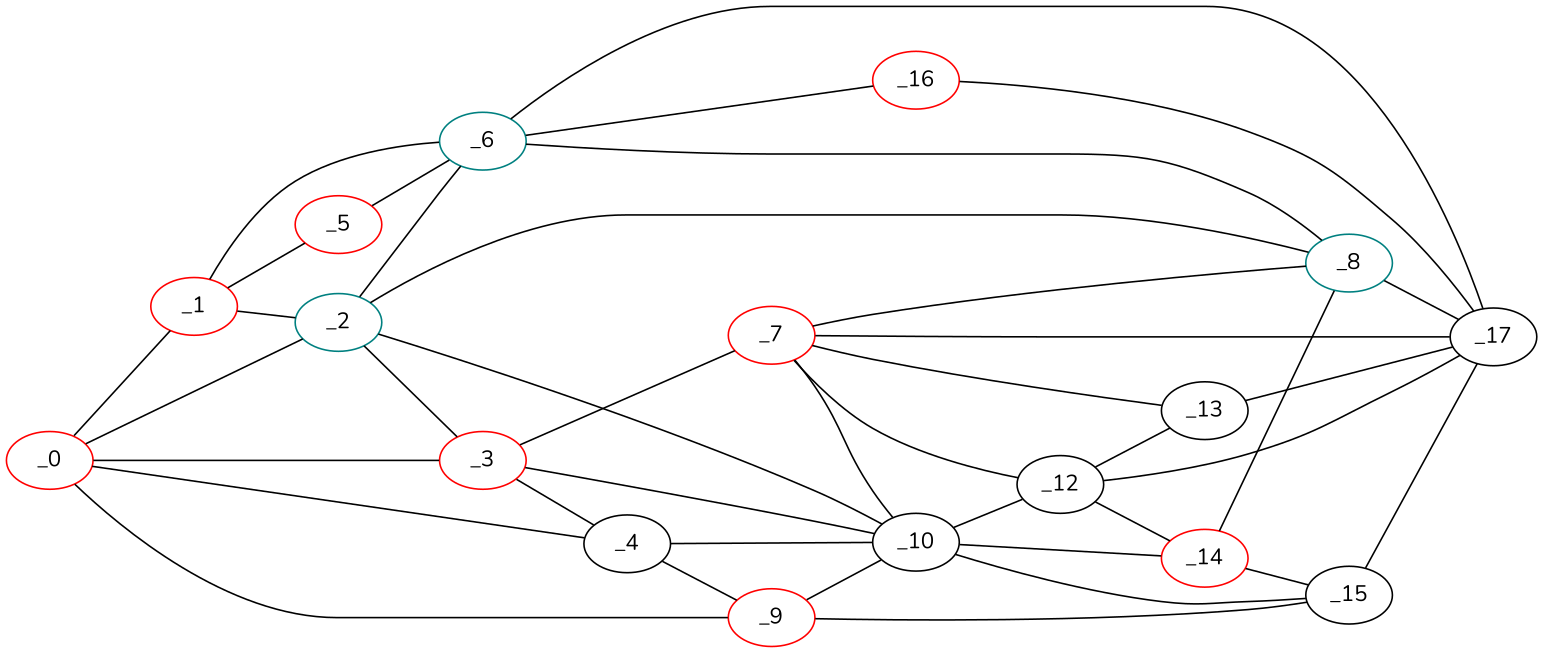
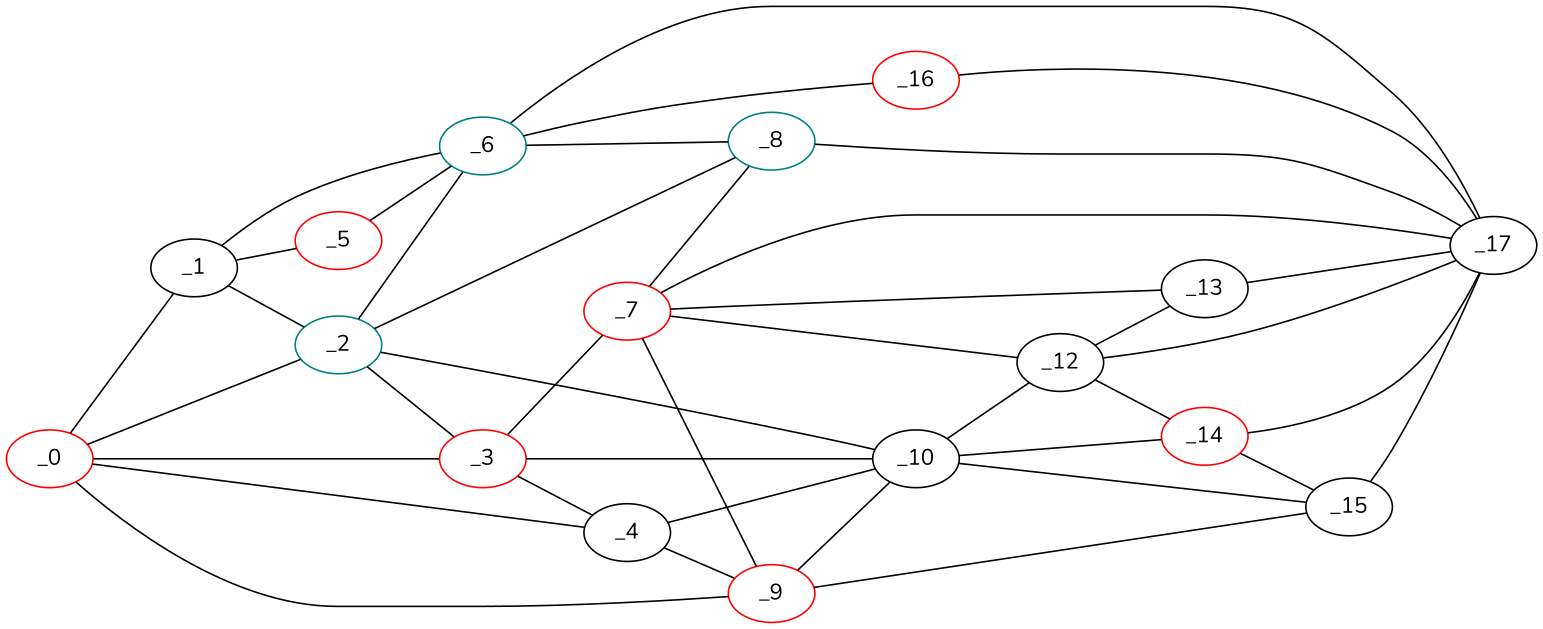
(194, 306) -> (194, 268)
(1277, 411) -> (1388, 388)
(844, 439) -> (696, 447)
